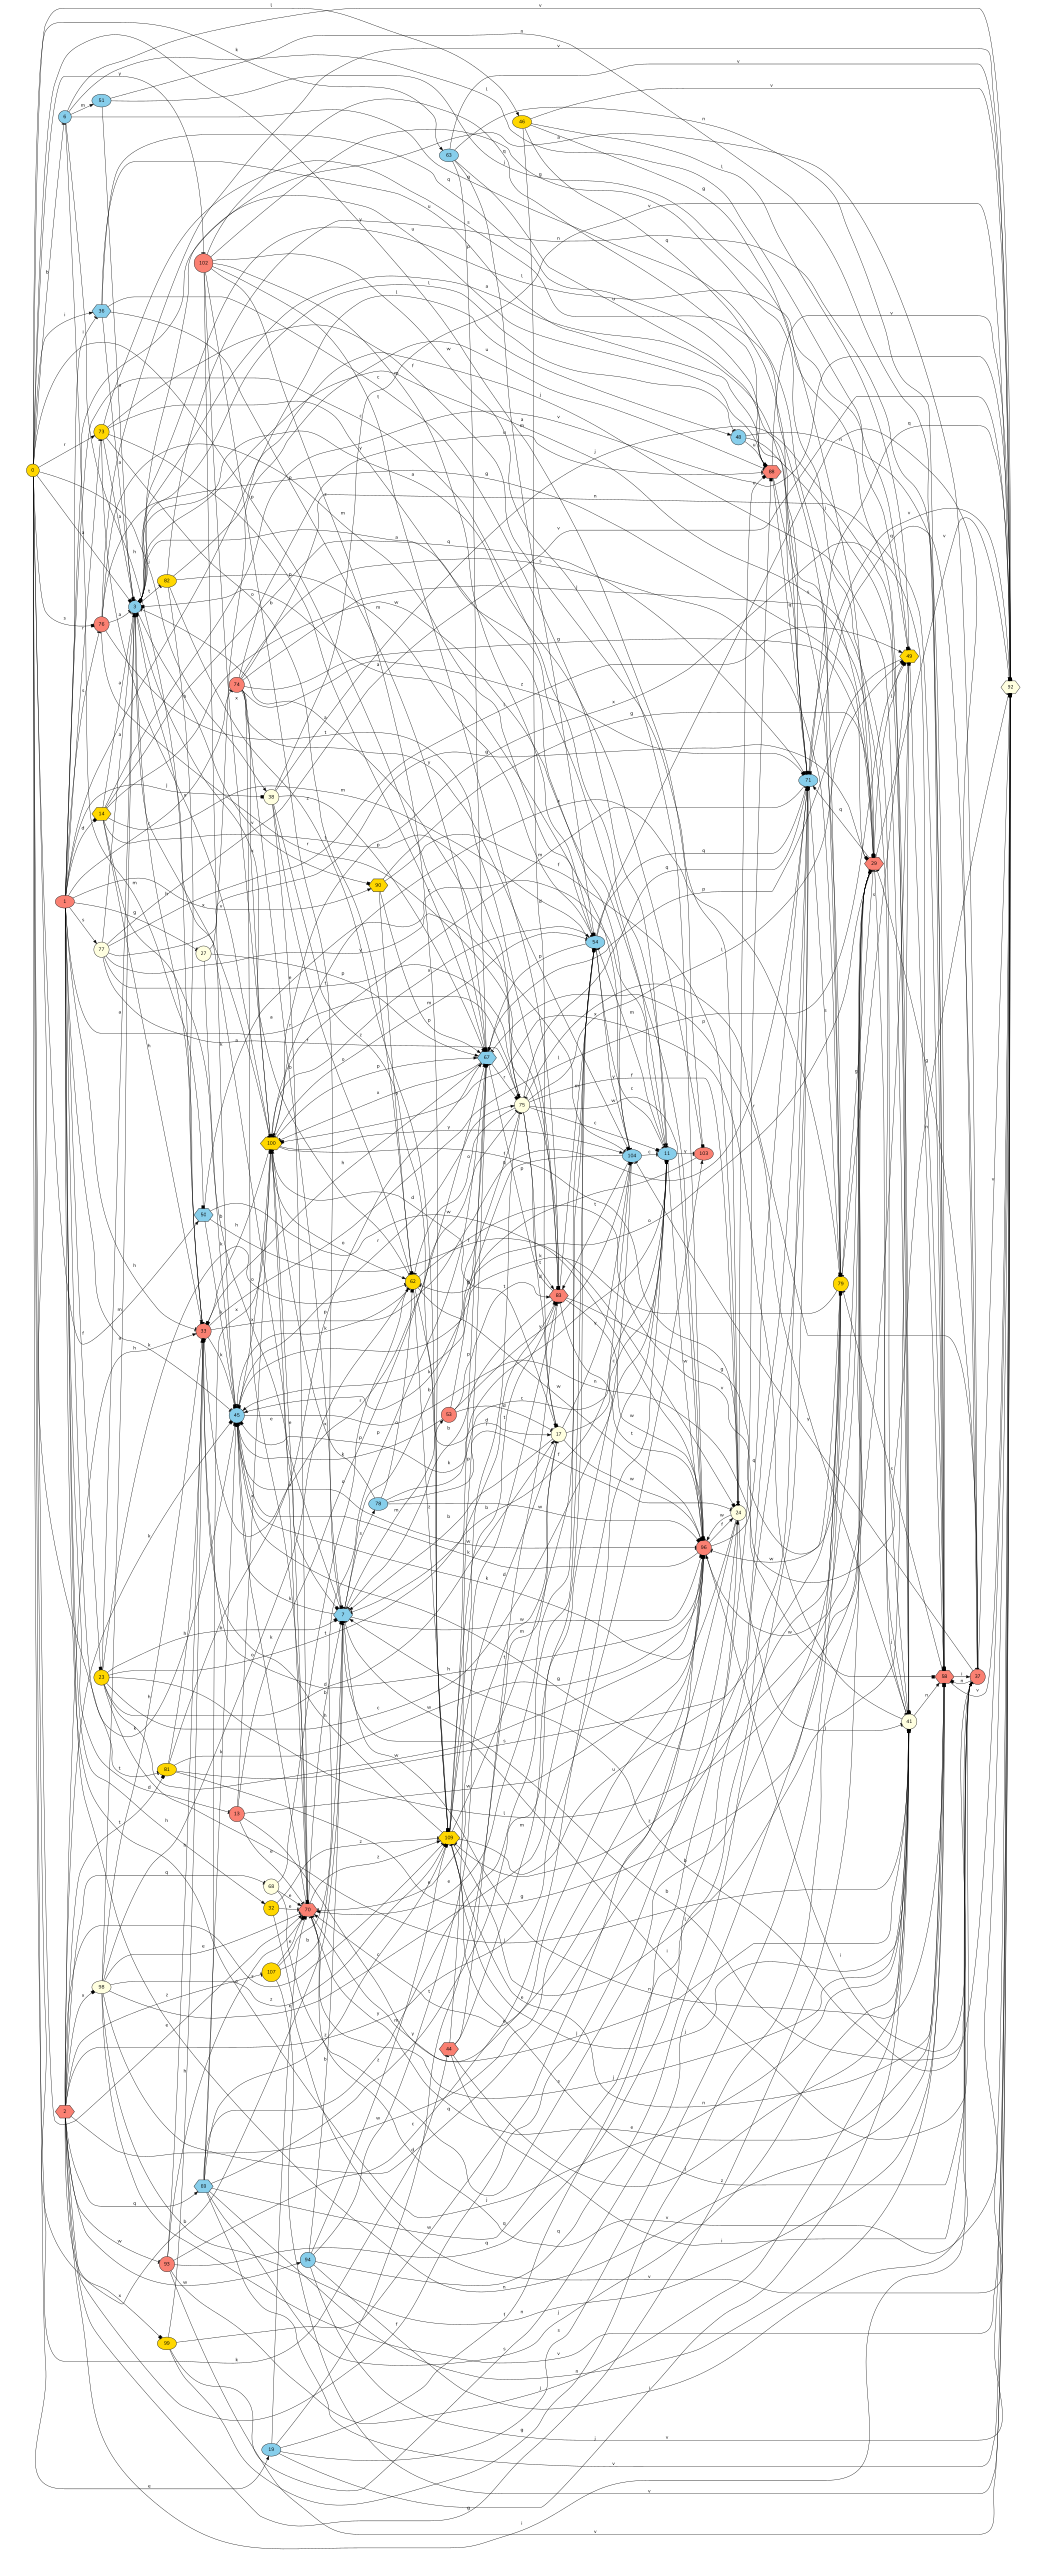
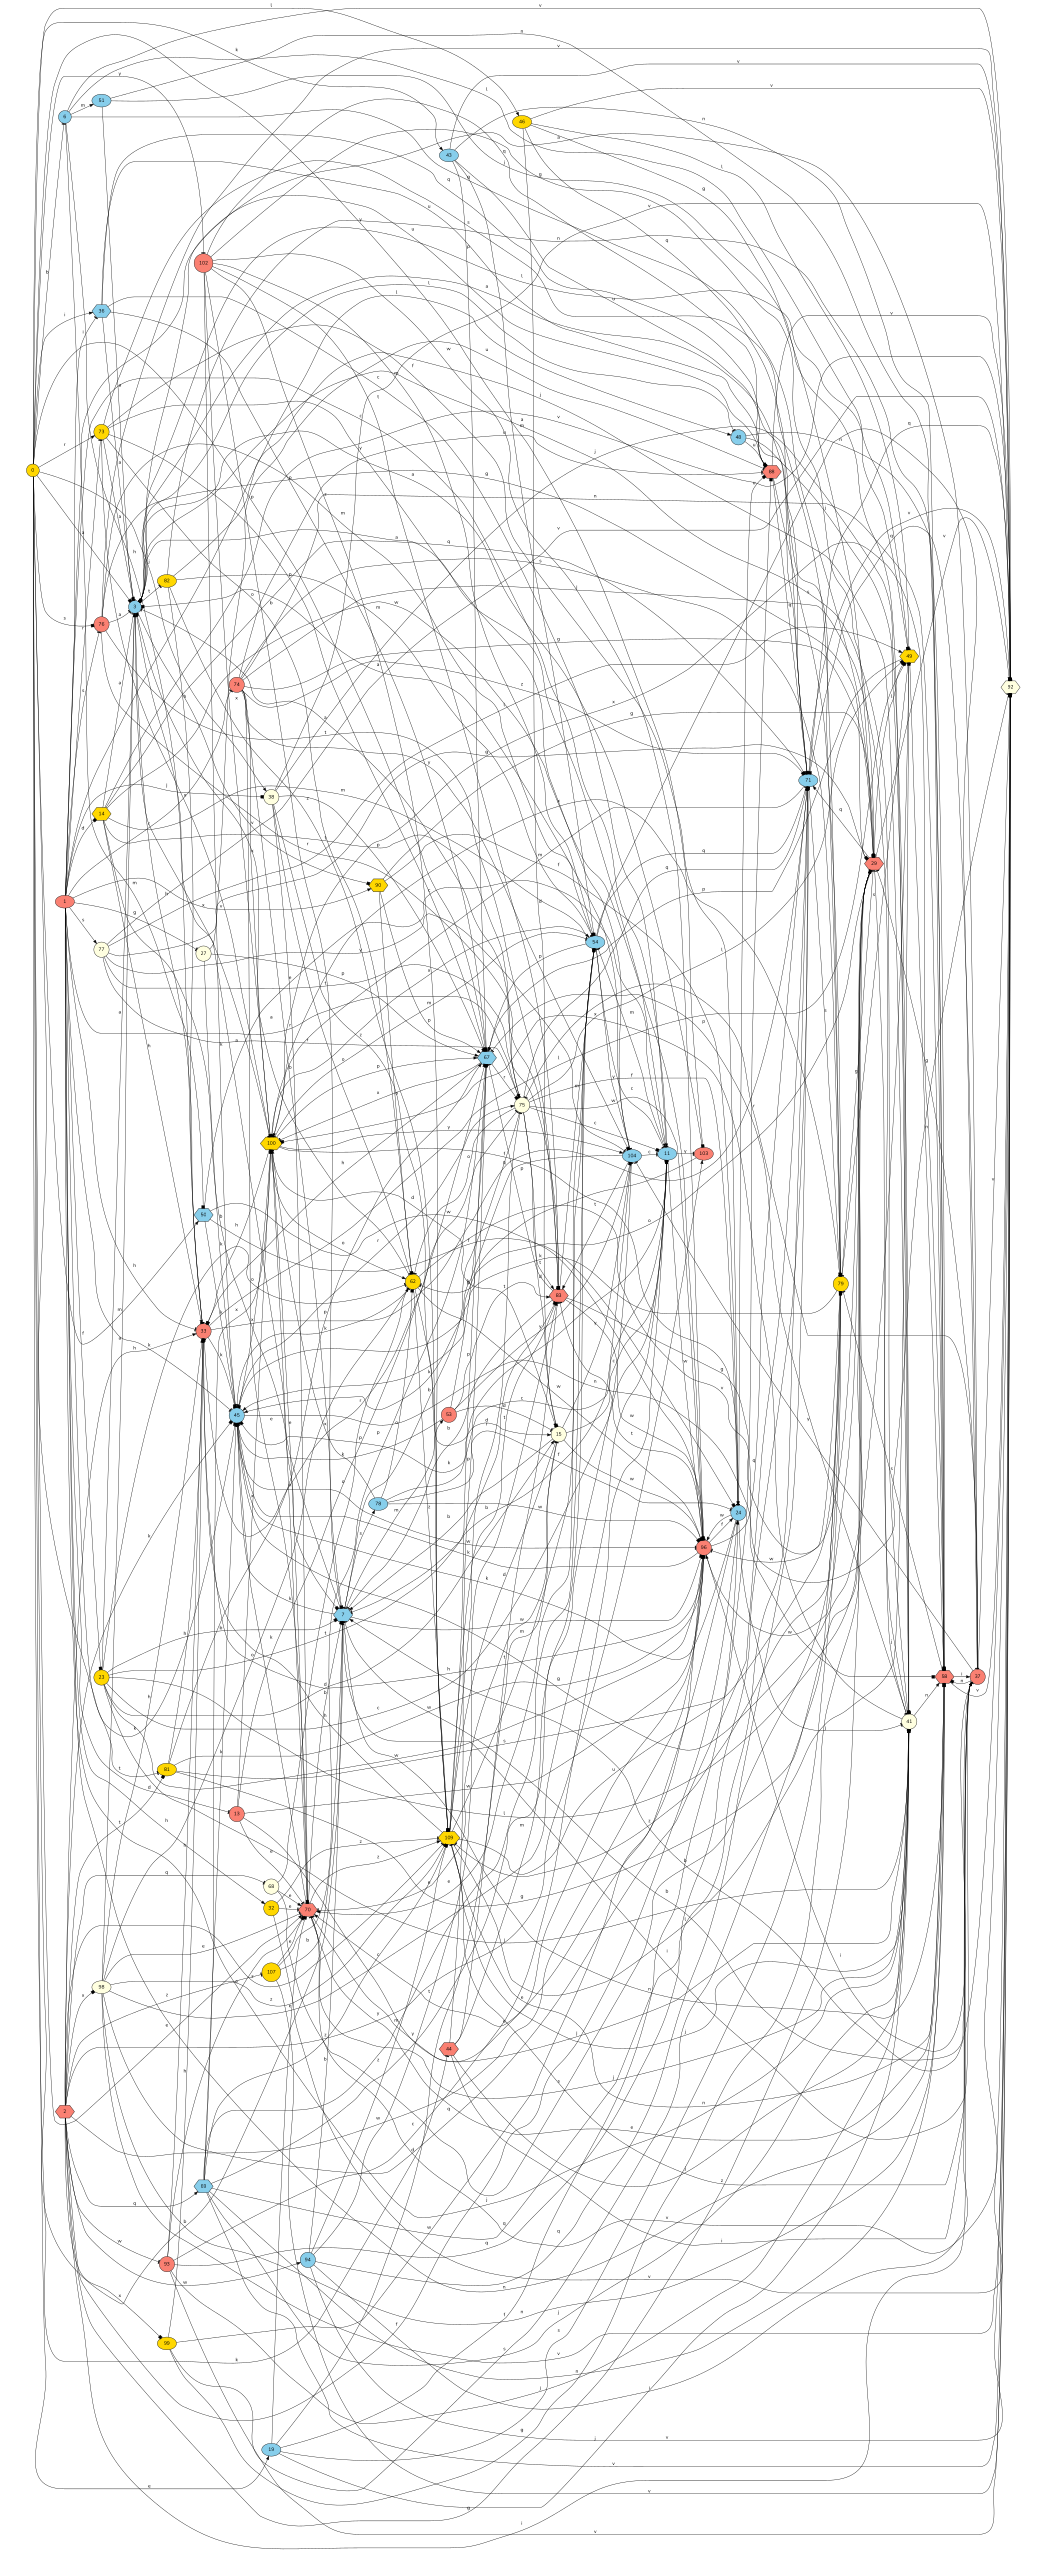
(449, 155) -> (449, 155)
(119, 771) -> none
(559, 1434) -> (559, 1434)
(738, 1513) -> (738, 1513)
